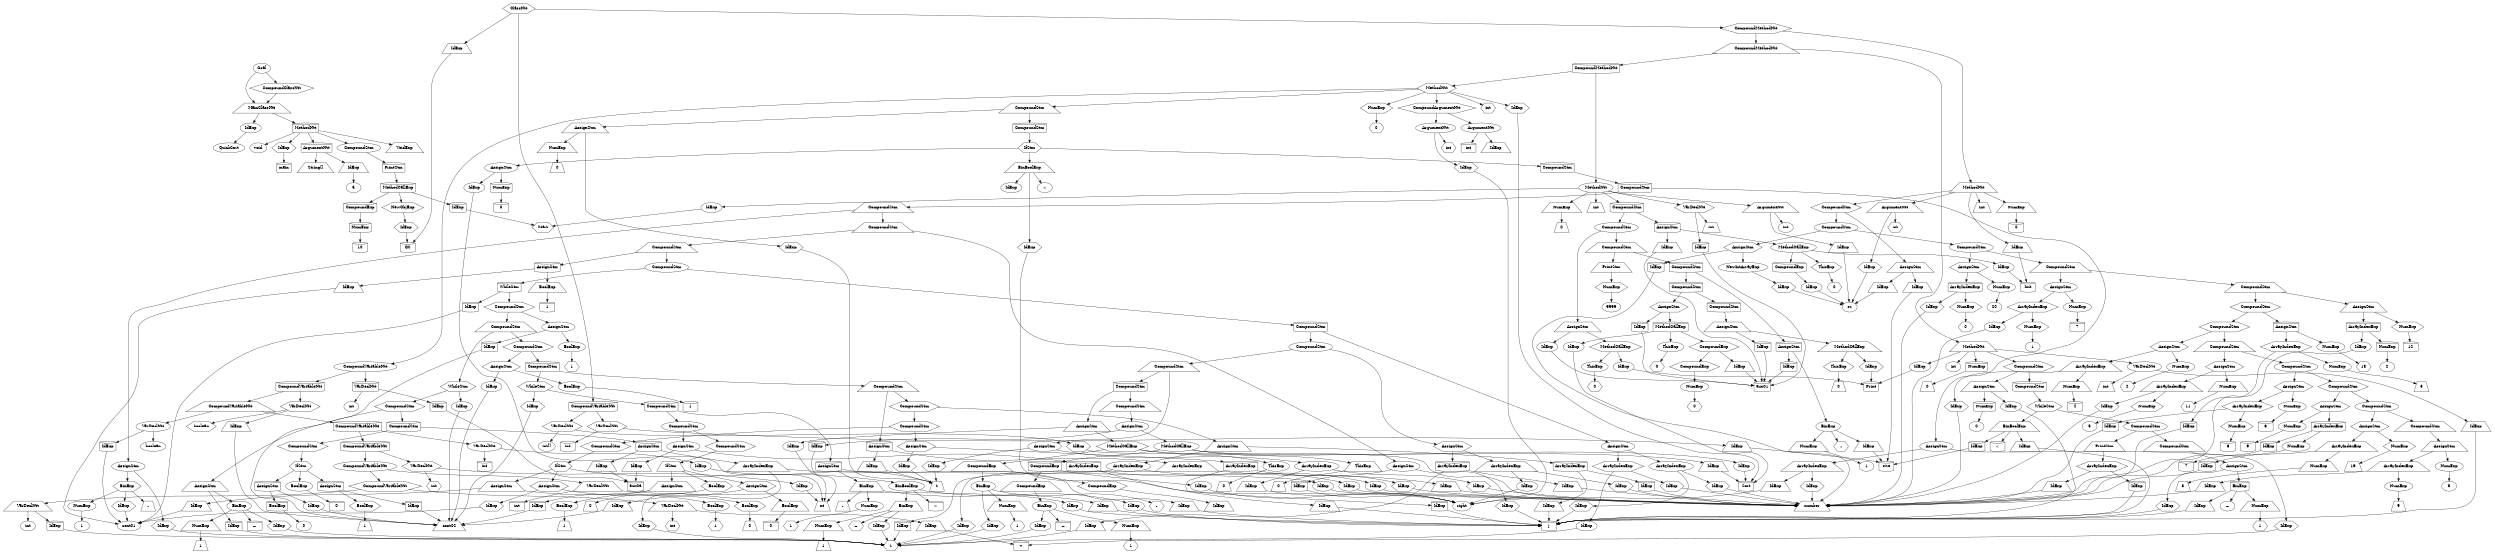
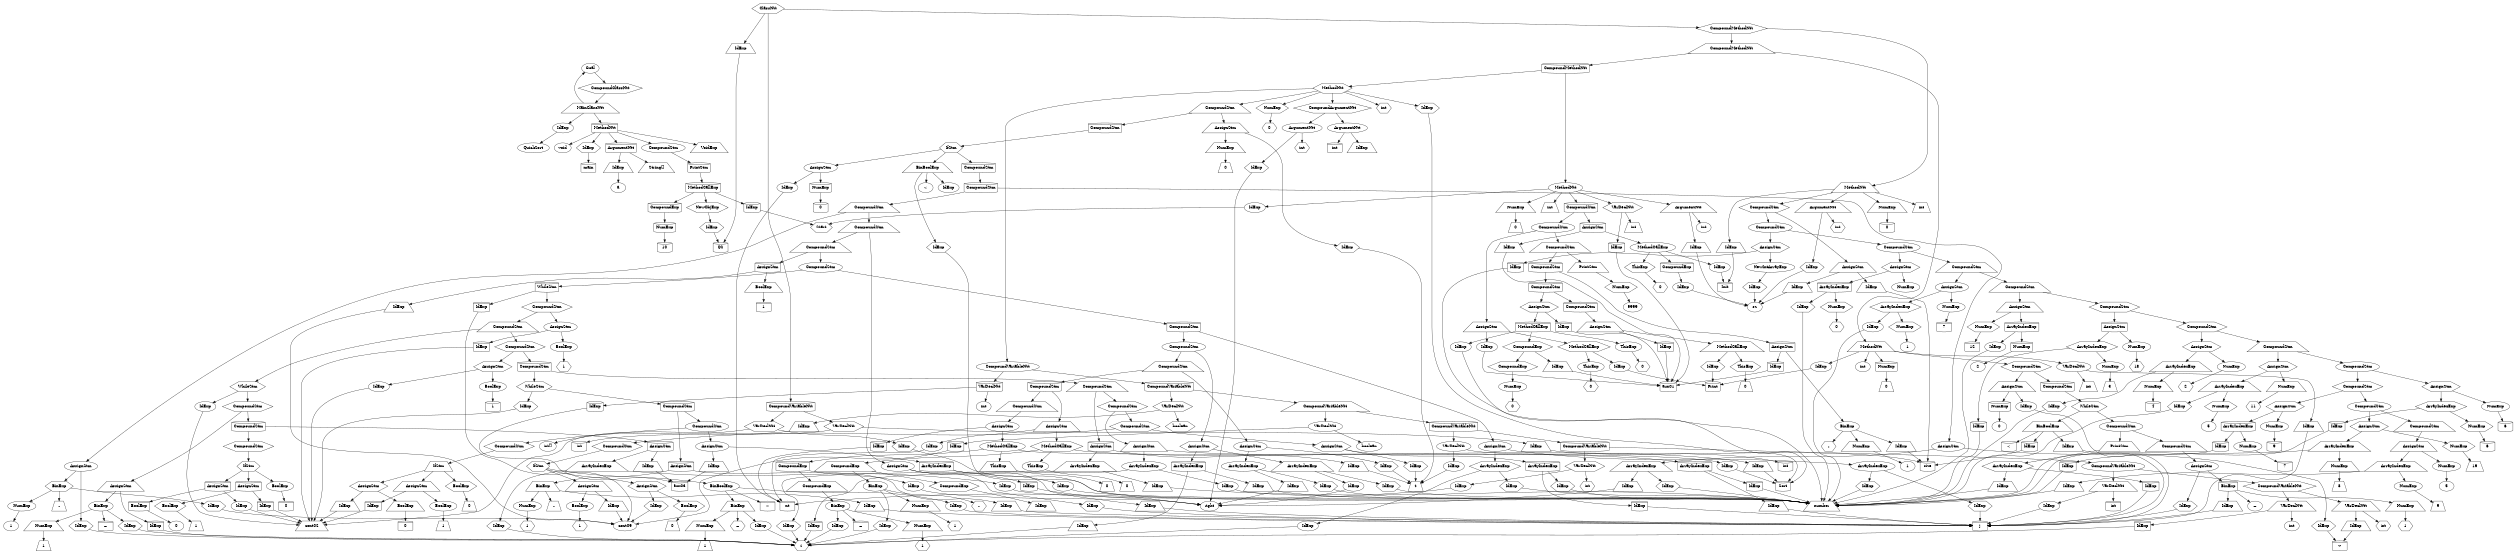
(246, 86) -> (574, 89)
(1994, 307) -> none
(822, 506) -> (787, 506)
(129, 526) -> (625, 526)
